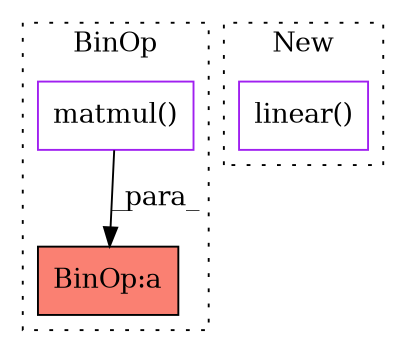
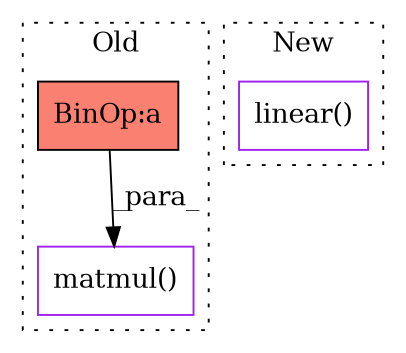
(116, 45) -> (116, 45)
(112, 189) -> (111, 189)
